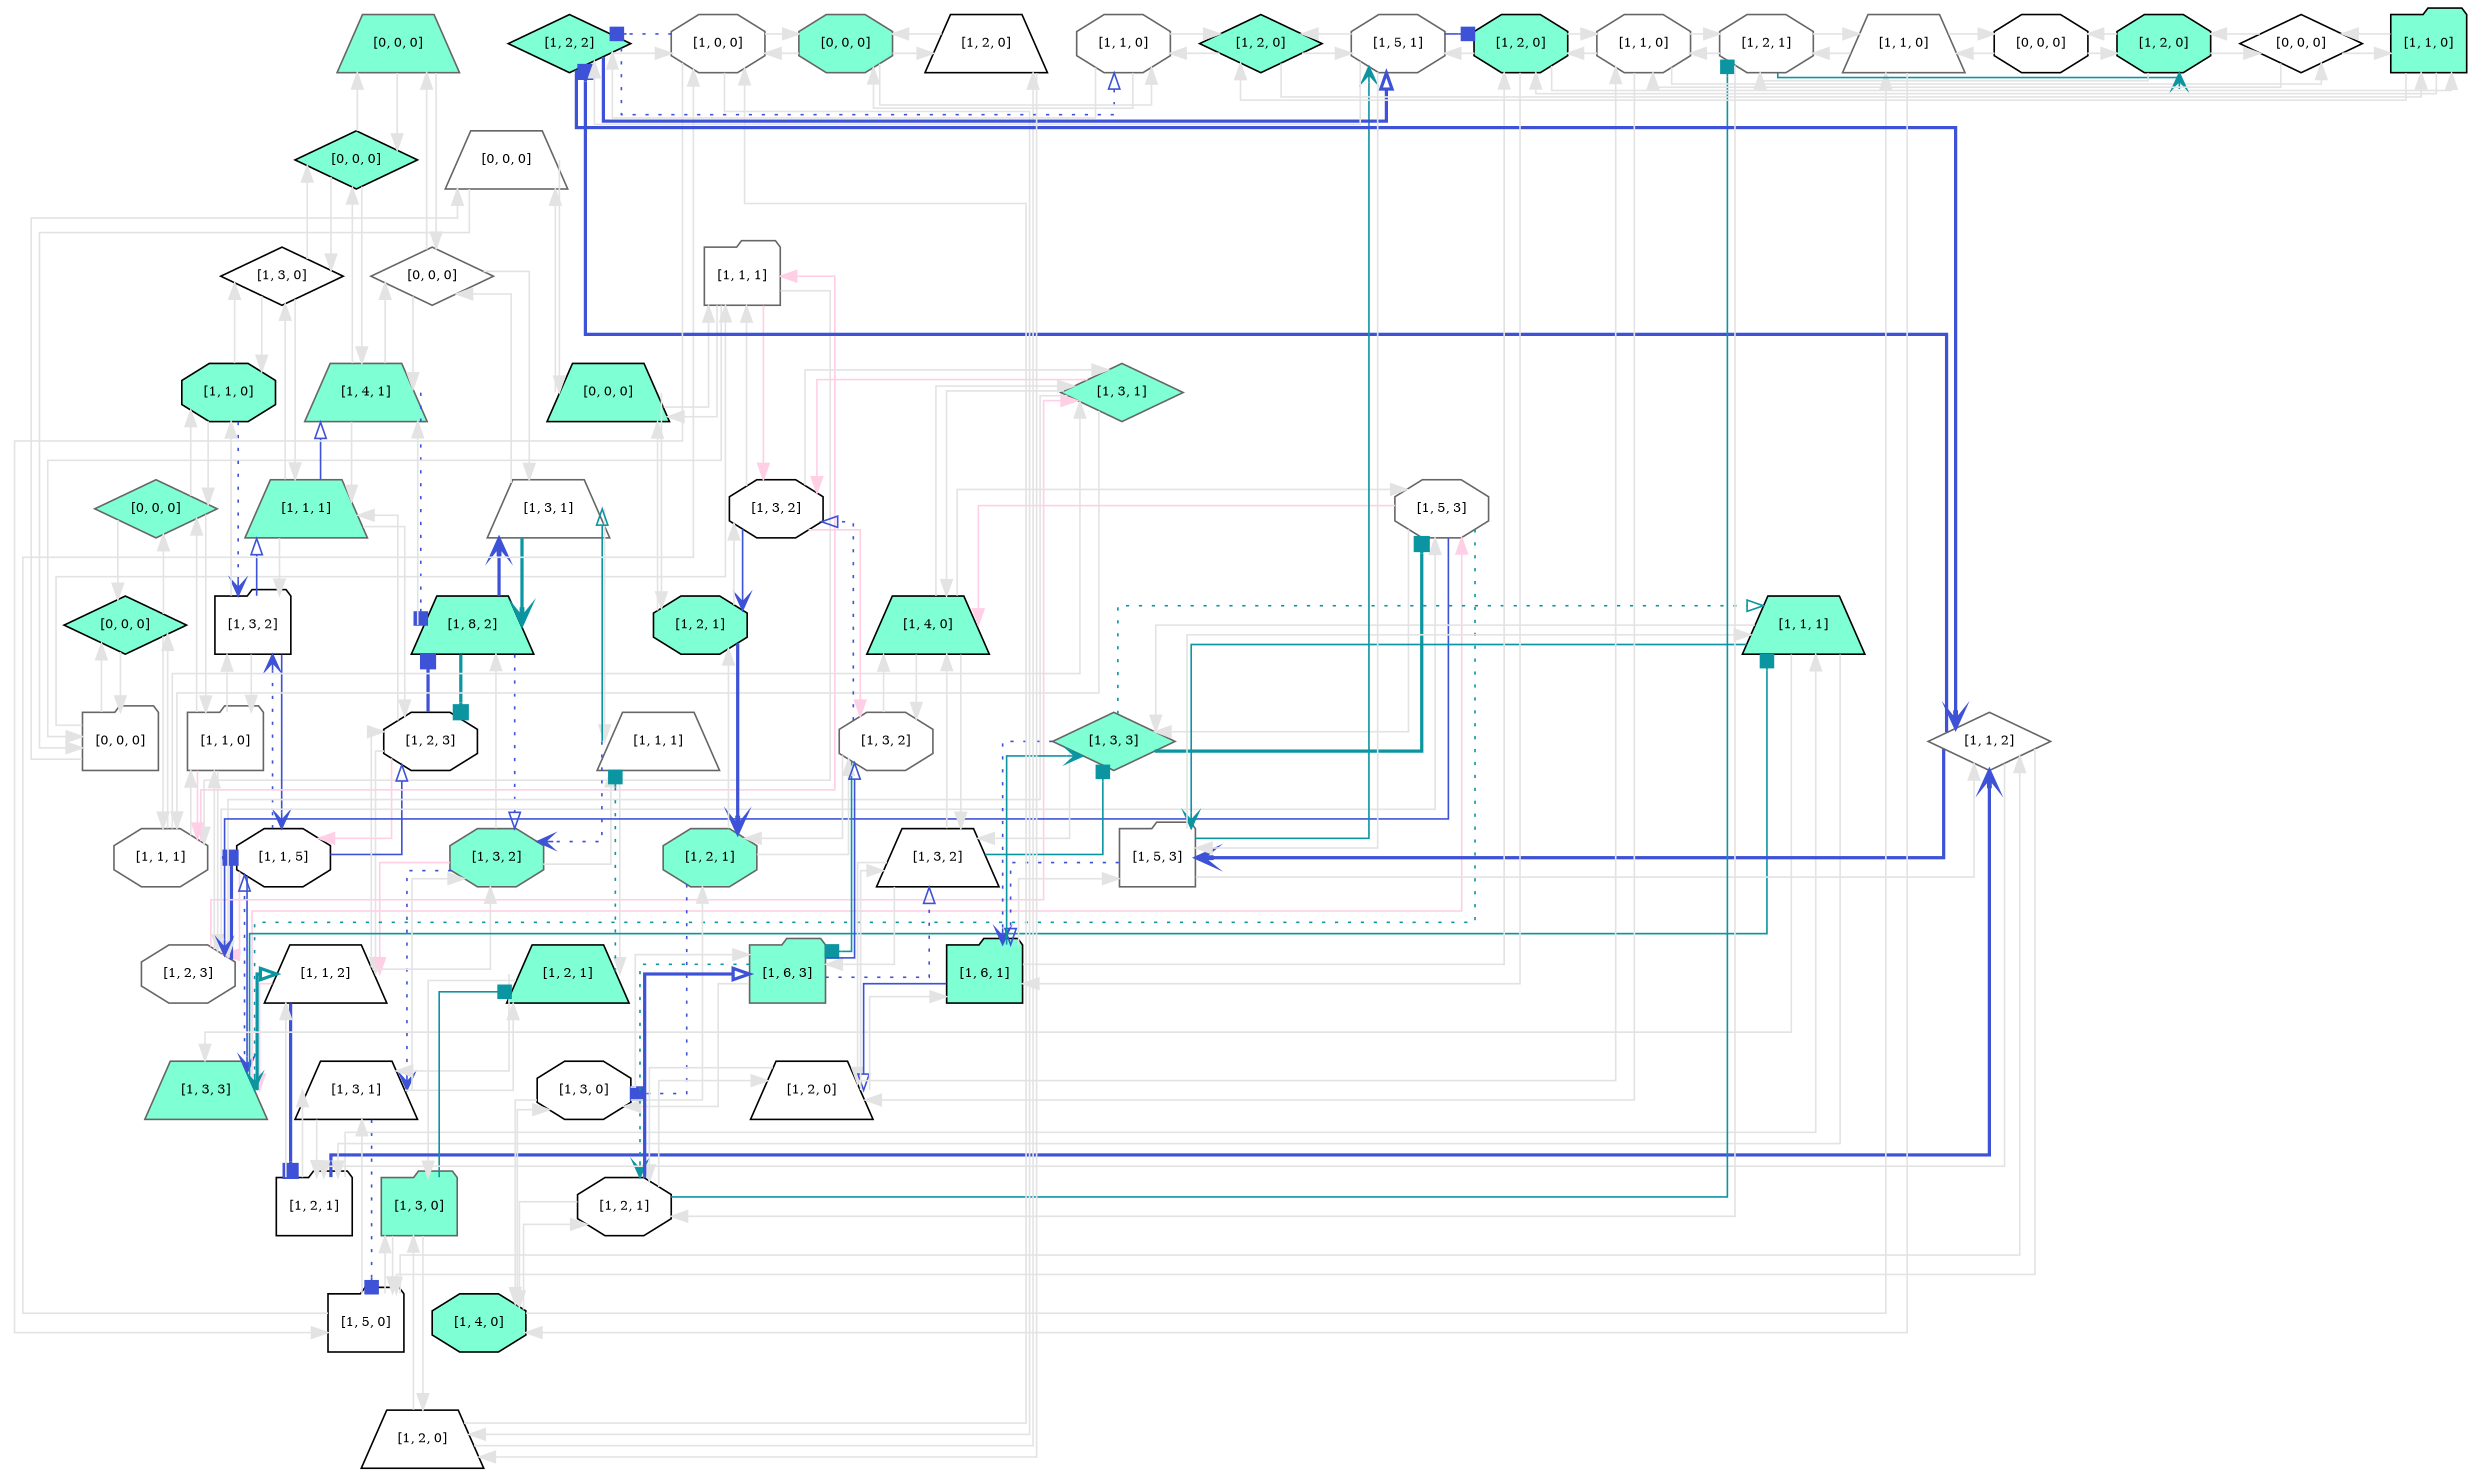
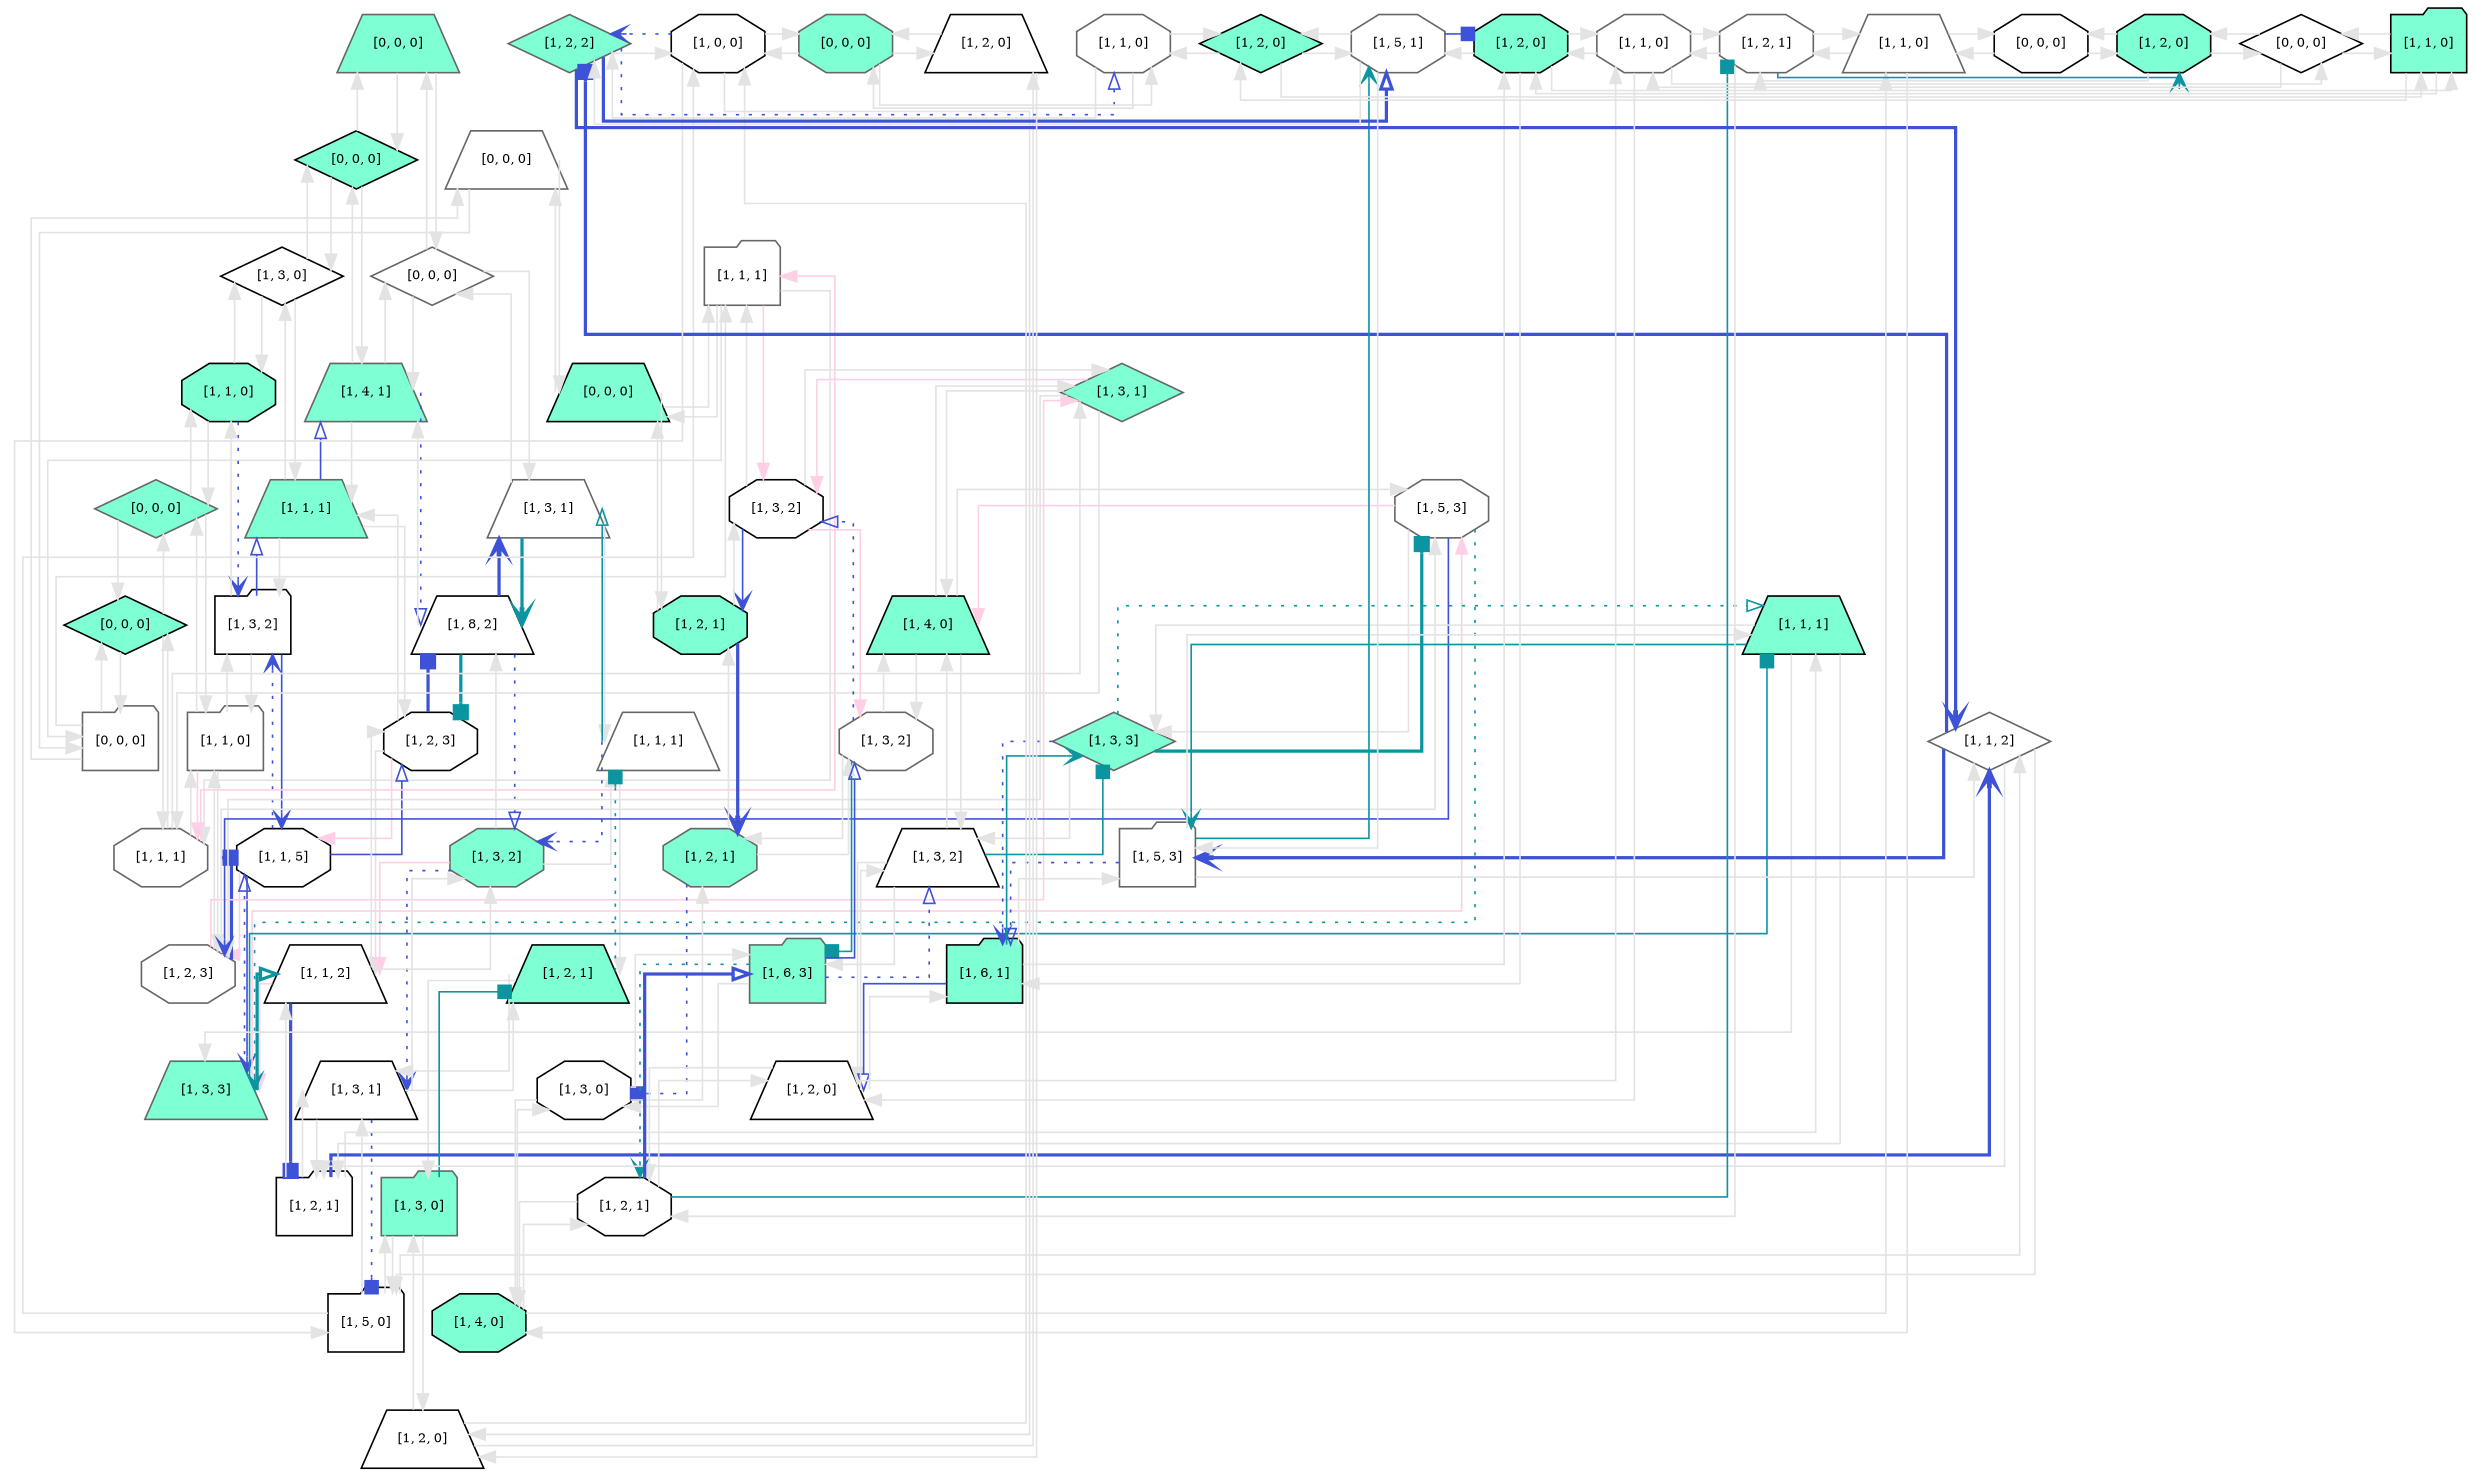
(649, 34) -> (649, 34)
(569, 44) -> (569, 44)
(718, 44) -> (718, 44)
(421, 501) -> (421, 501)
(473, 625) -> (473, 625)
